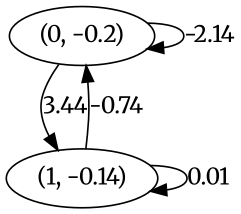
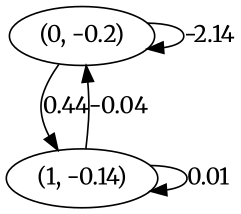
(66, 107) -> (66, 107)
(116, 107) -> (119, 107)
